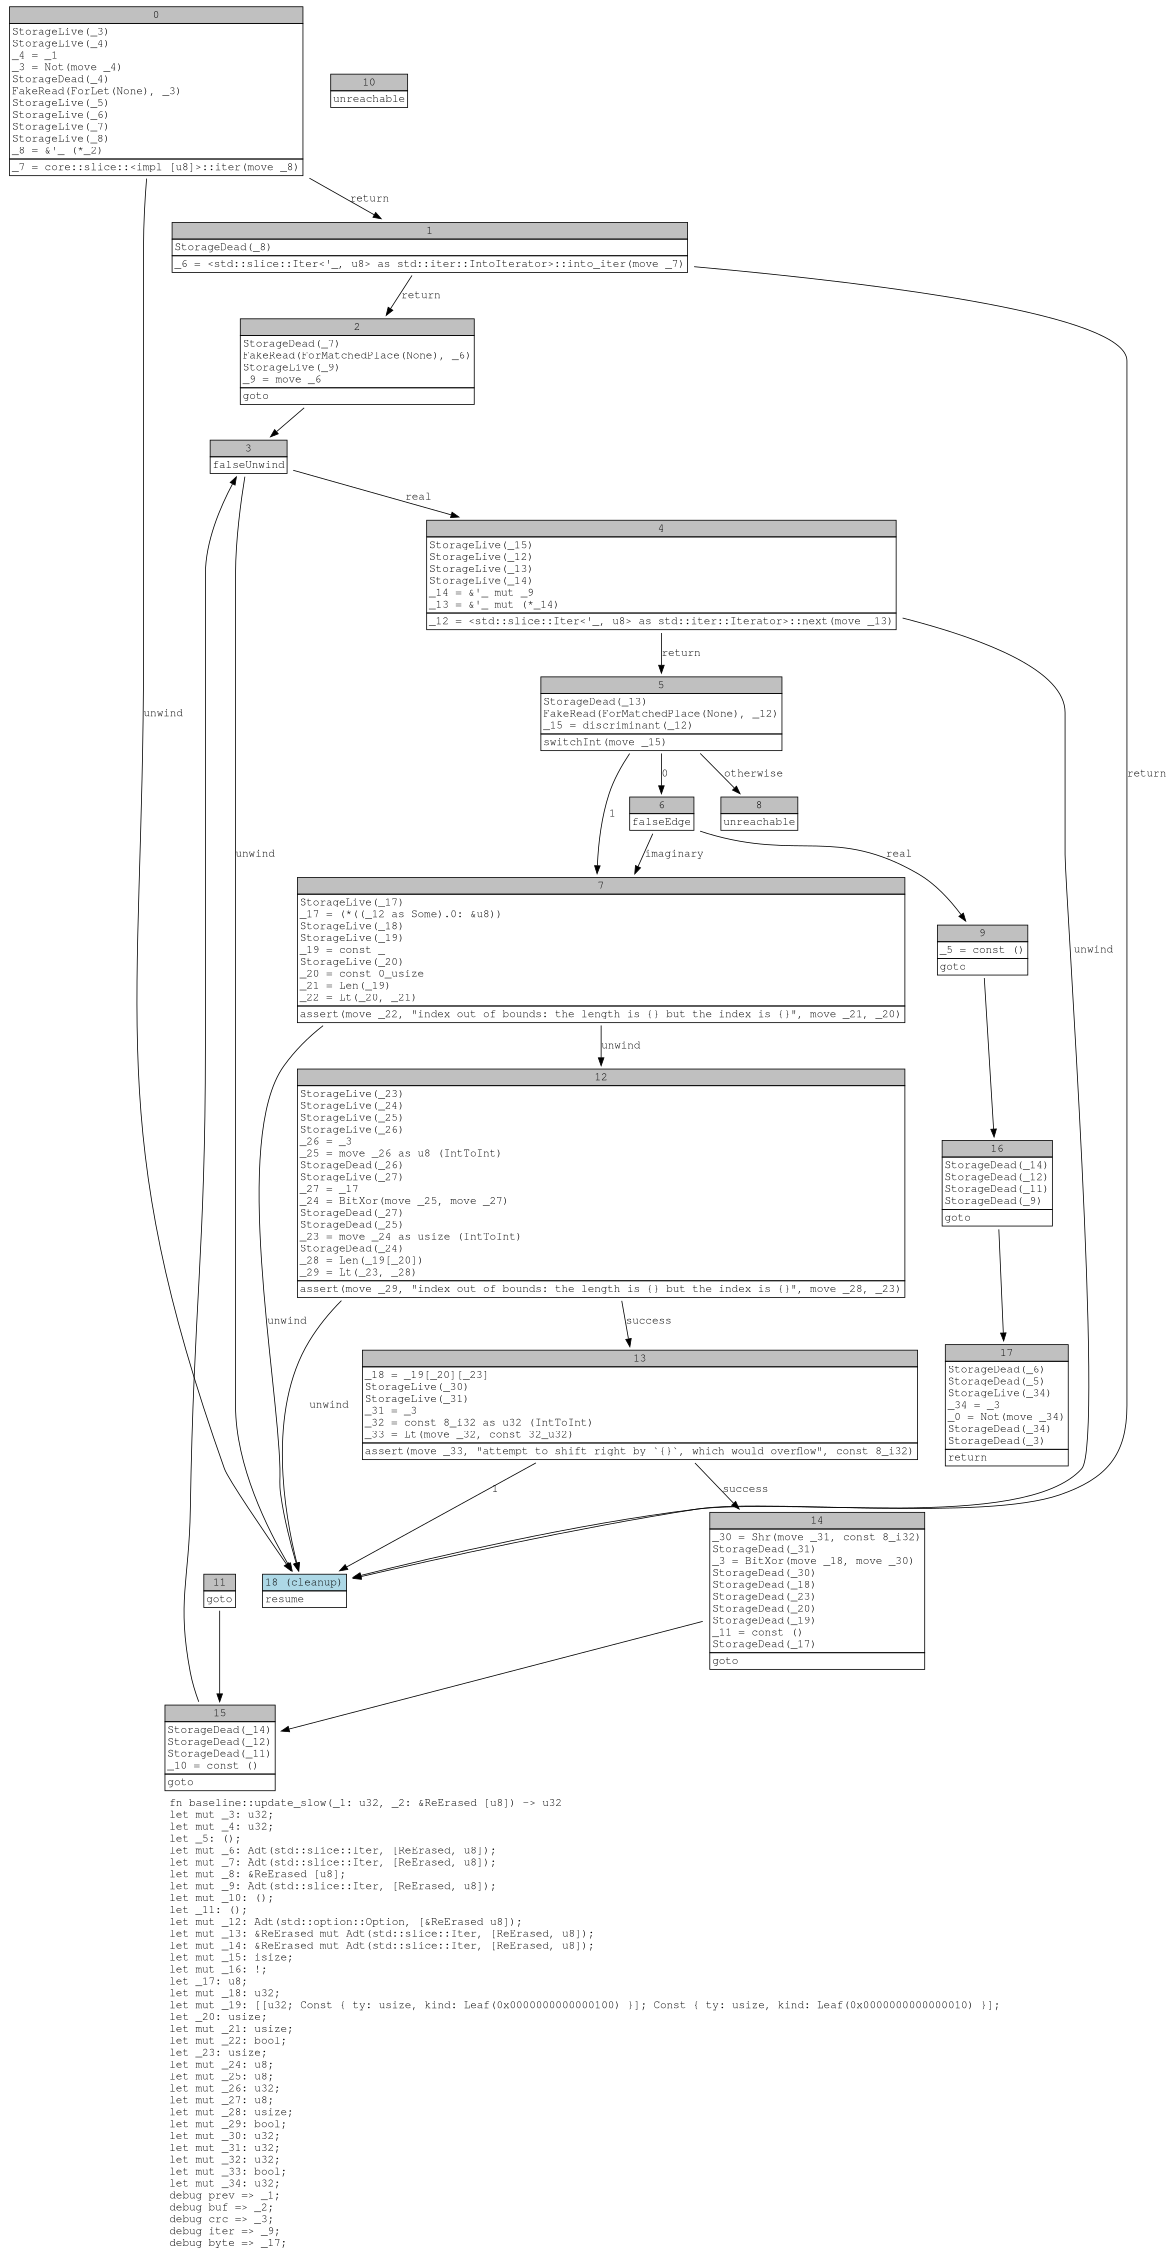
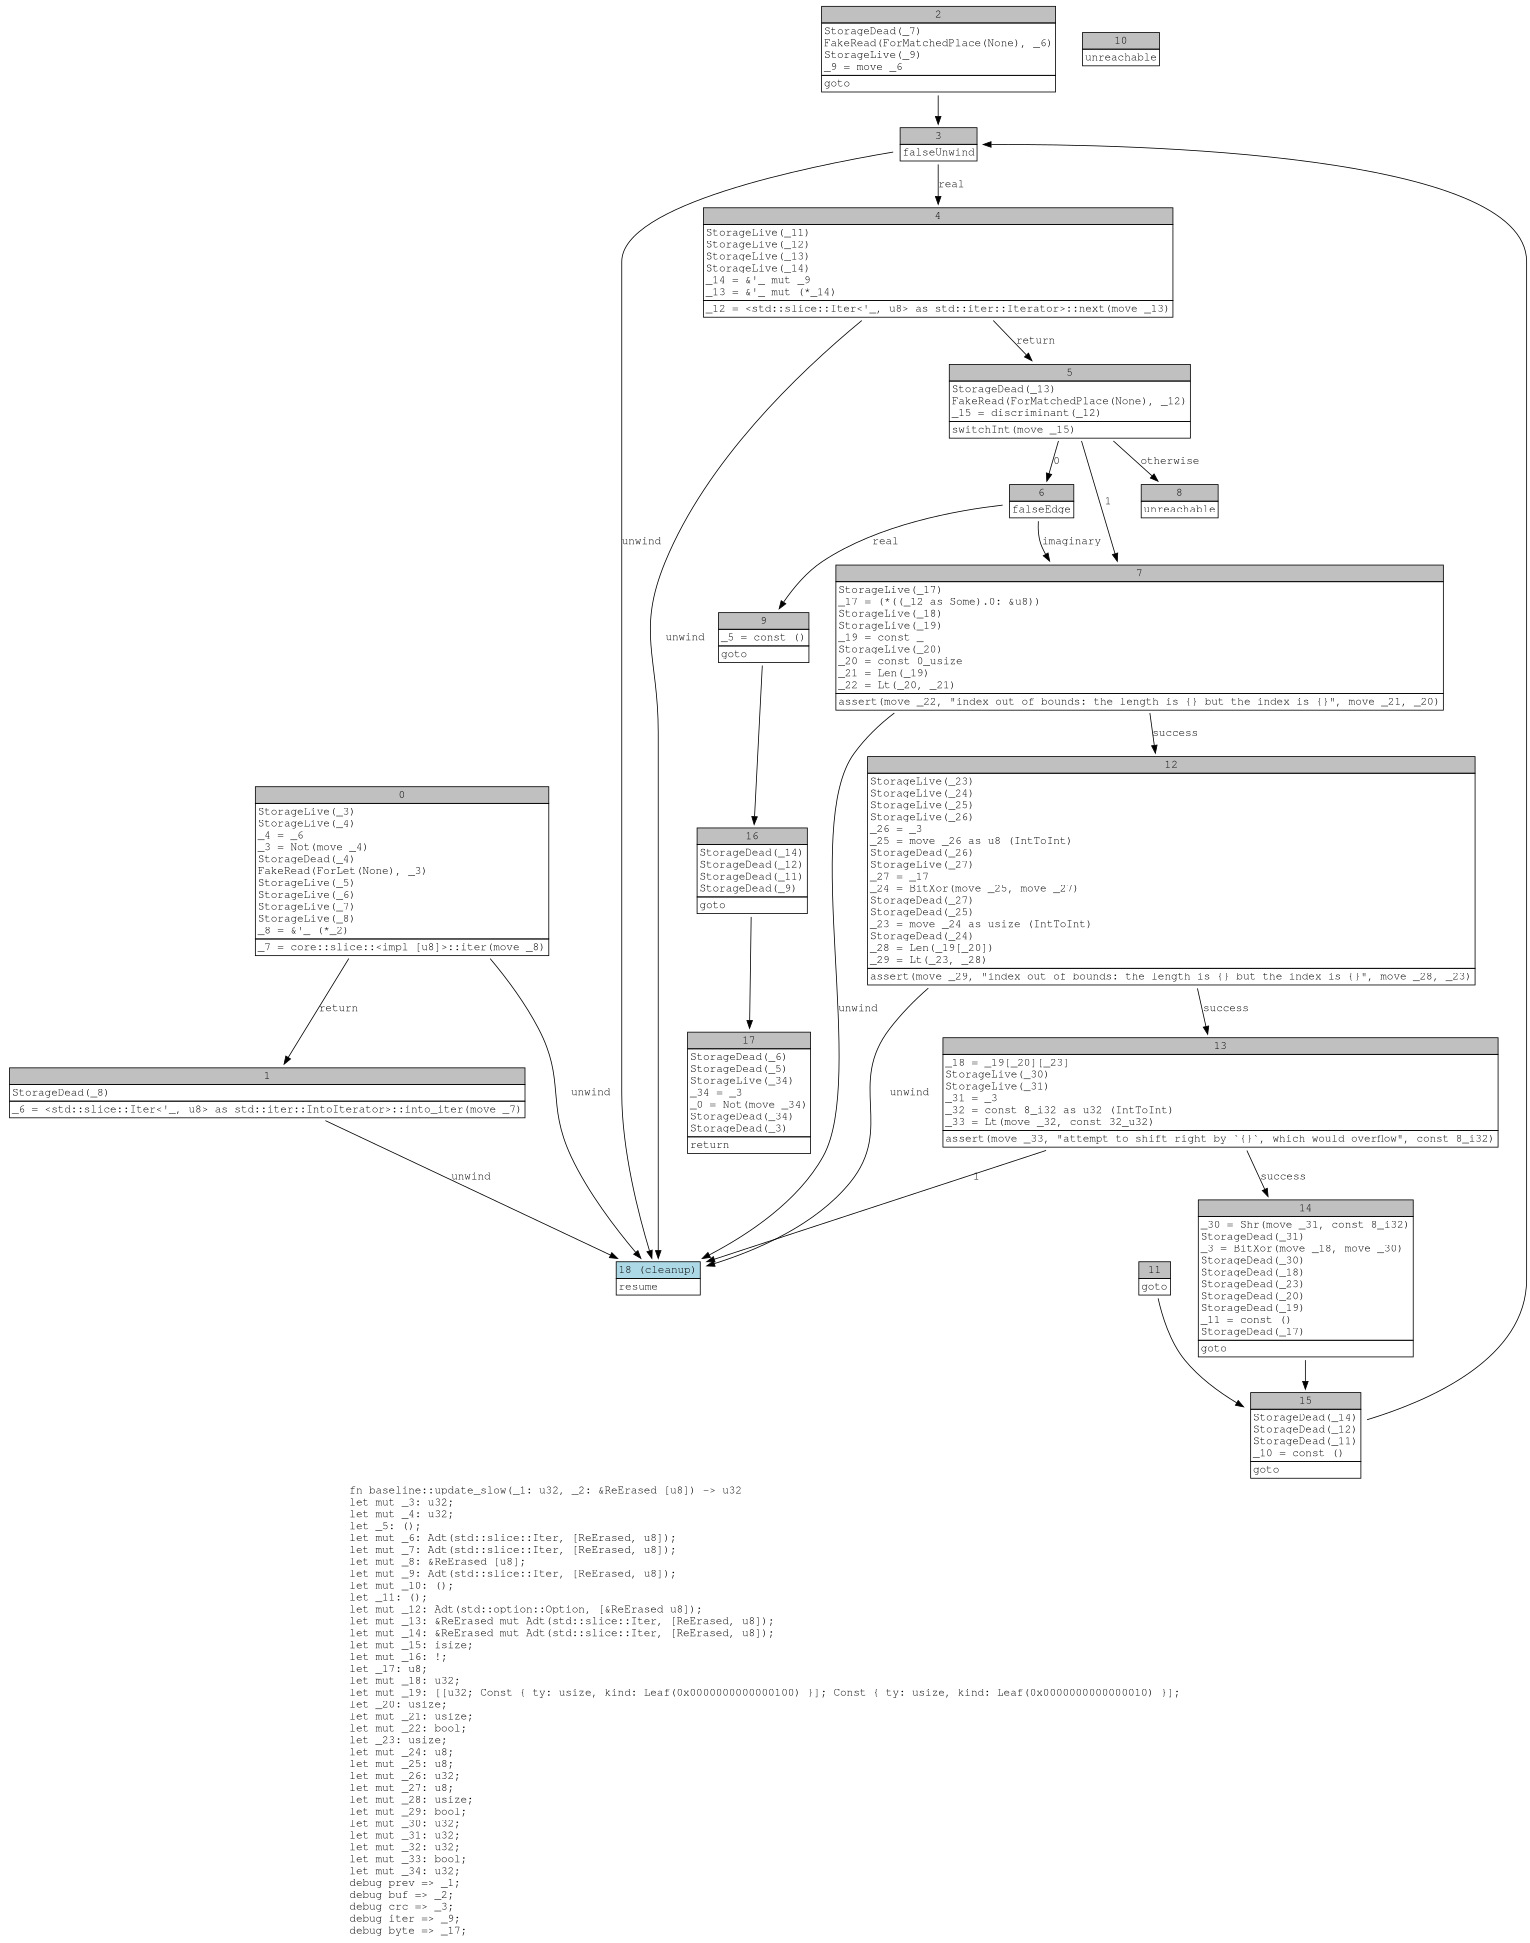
(35, 55) -> (281, 835)
(401, 292) -> none
(482, 545) -> (759, 232)
(1147, 774) -> (471, 1176)
(621, 1046) -> (1175, 733)
